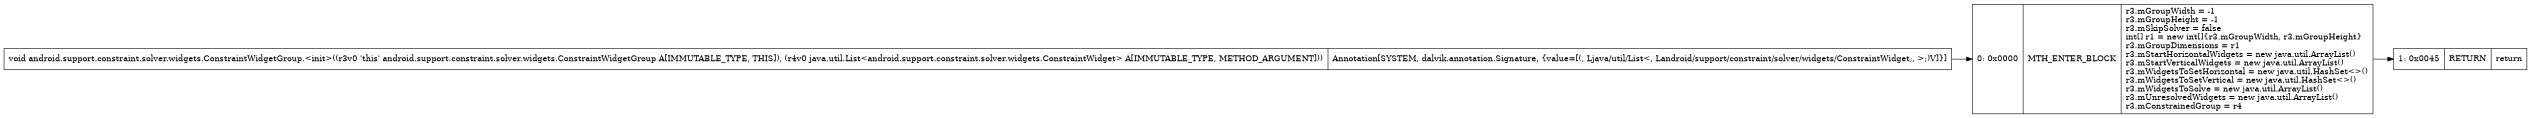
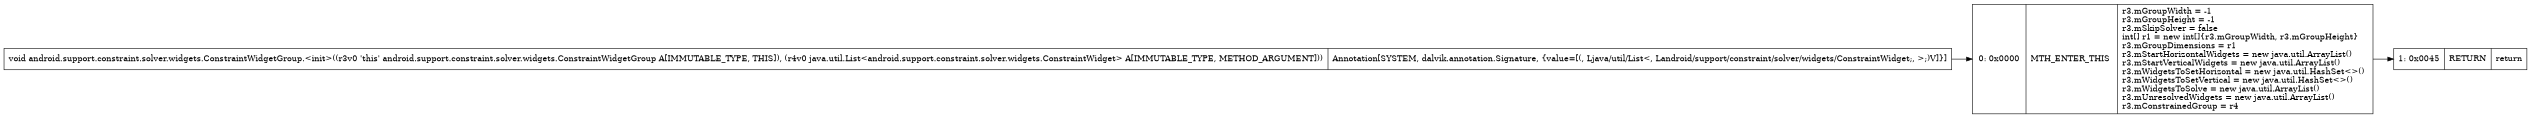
(2072, 59) -> (2070, 59)
